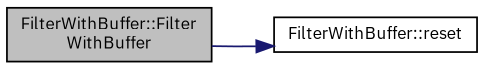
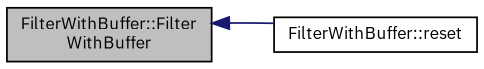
(234, 46) -> (252, 23)
